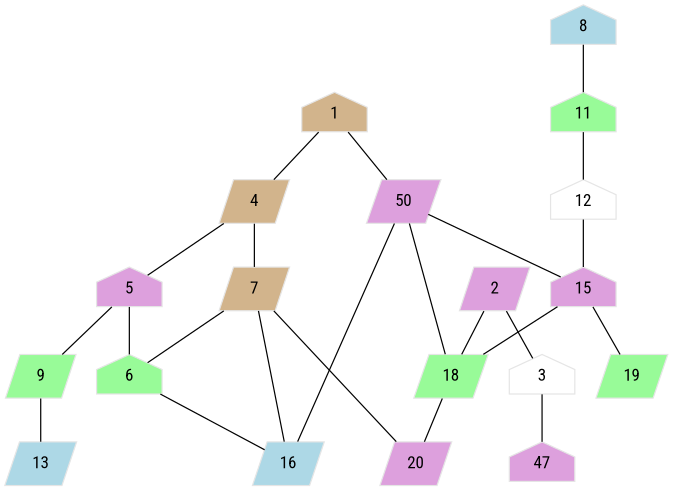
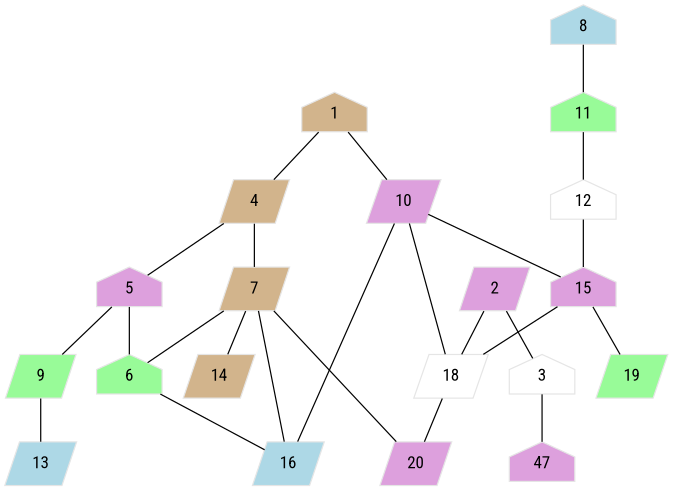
(404, 202) -> (404, 202)
none -> (219, 376)
(451, 376) -> (451, 376)
